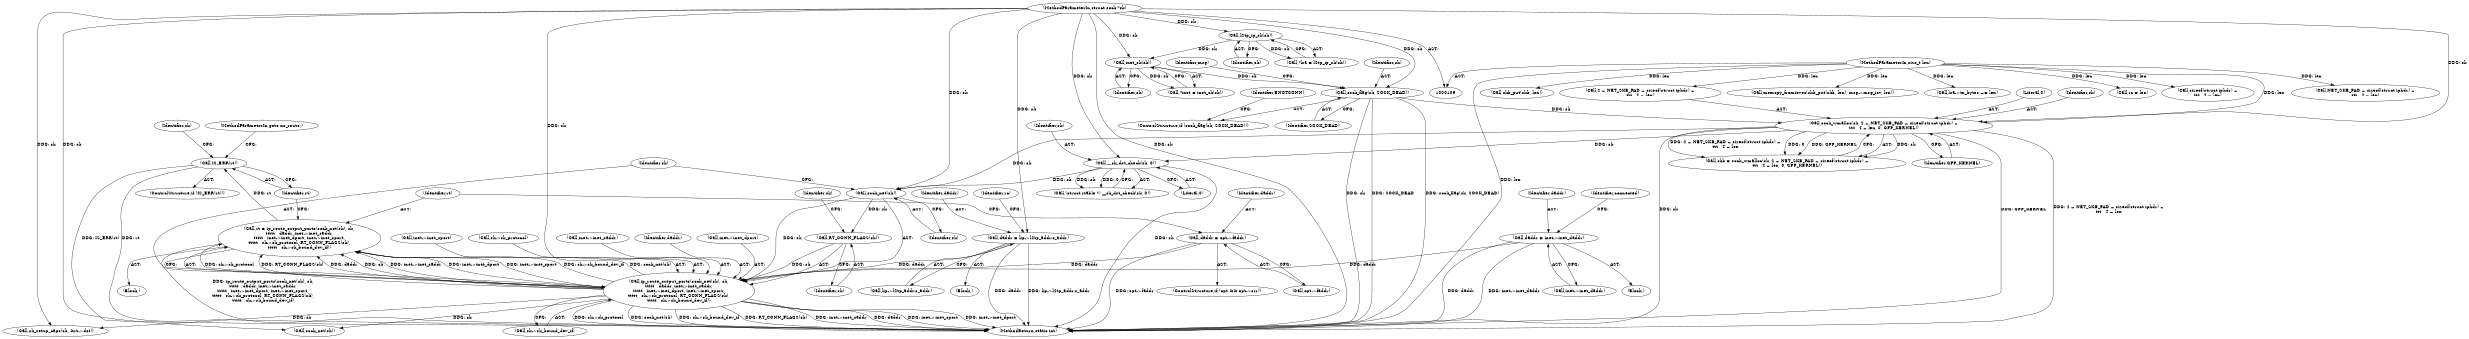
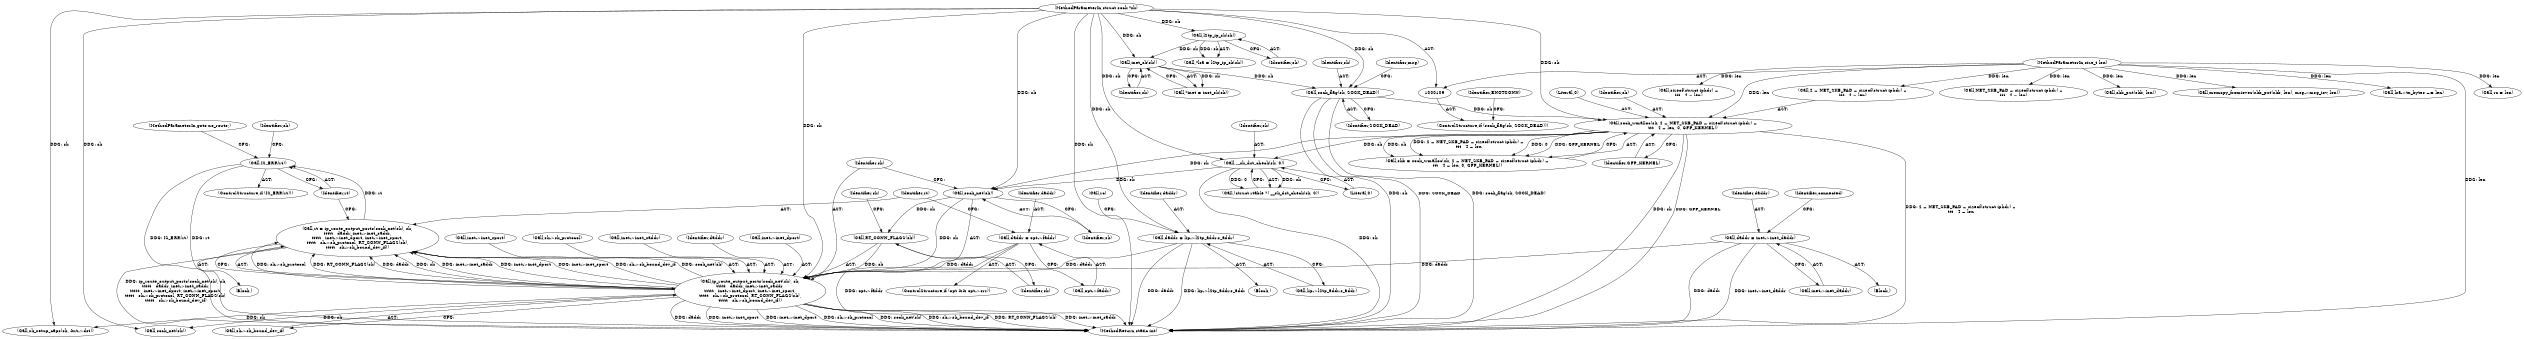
(1291, 47) -> none
(1285, 109) -> (1446, 112)
(996, 193) -> (1098, 193)
